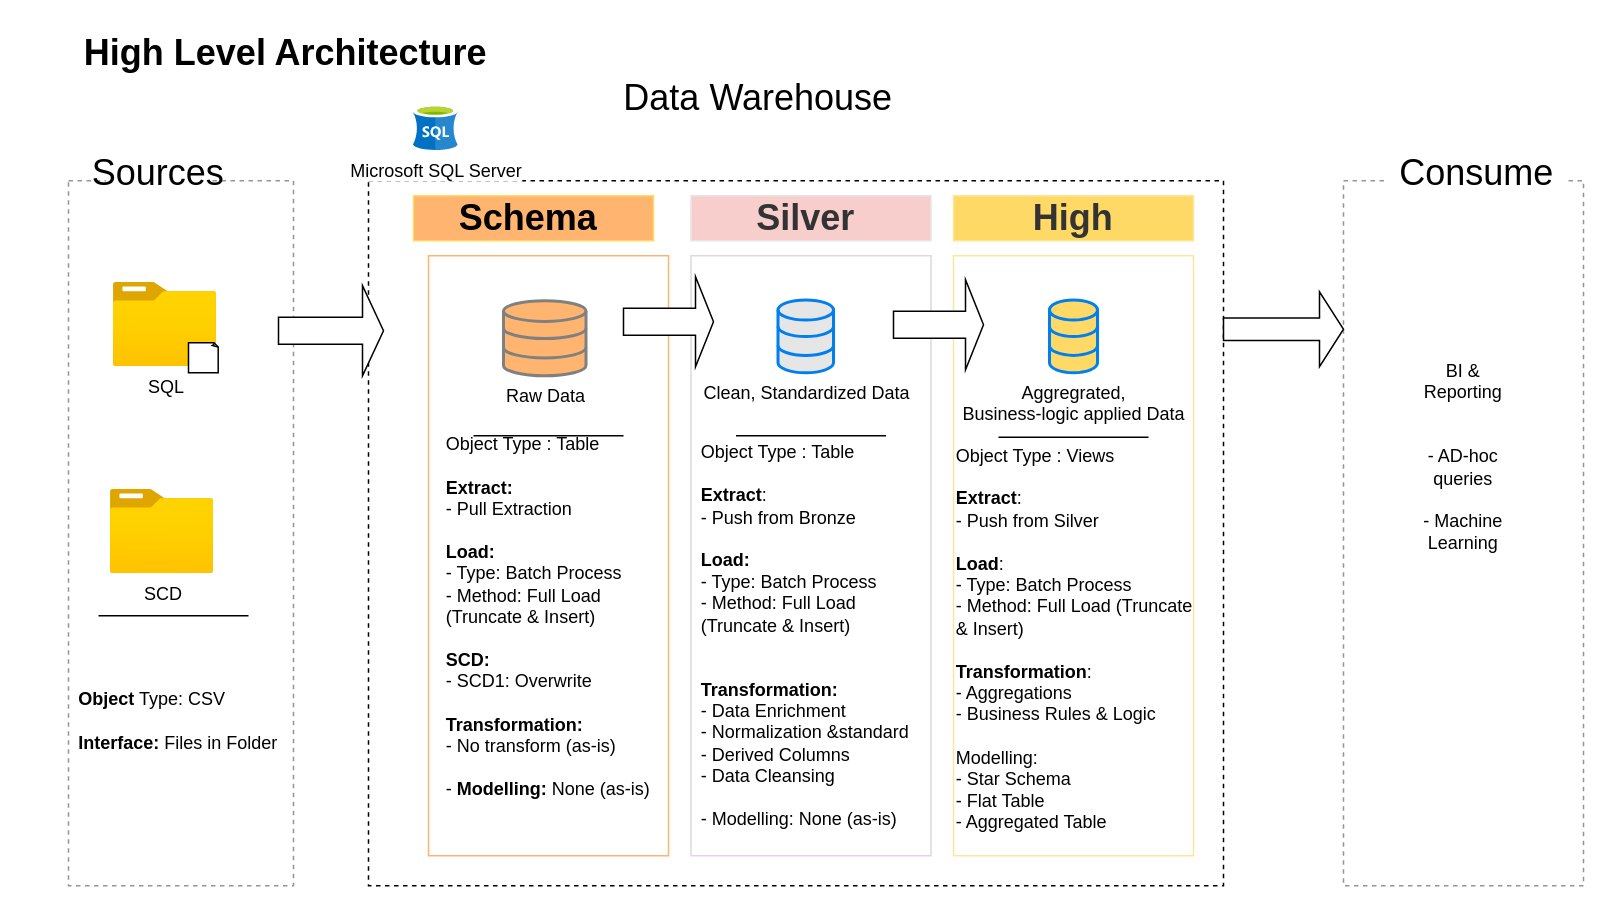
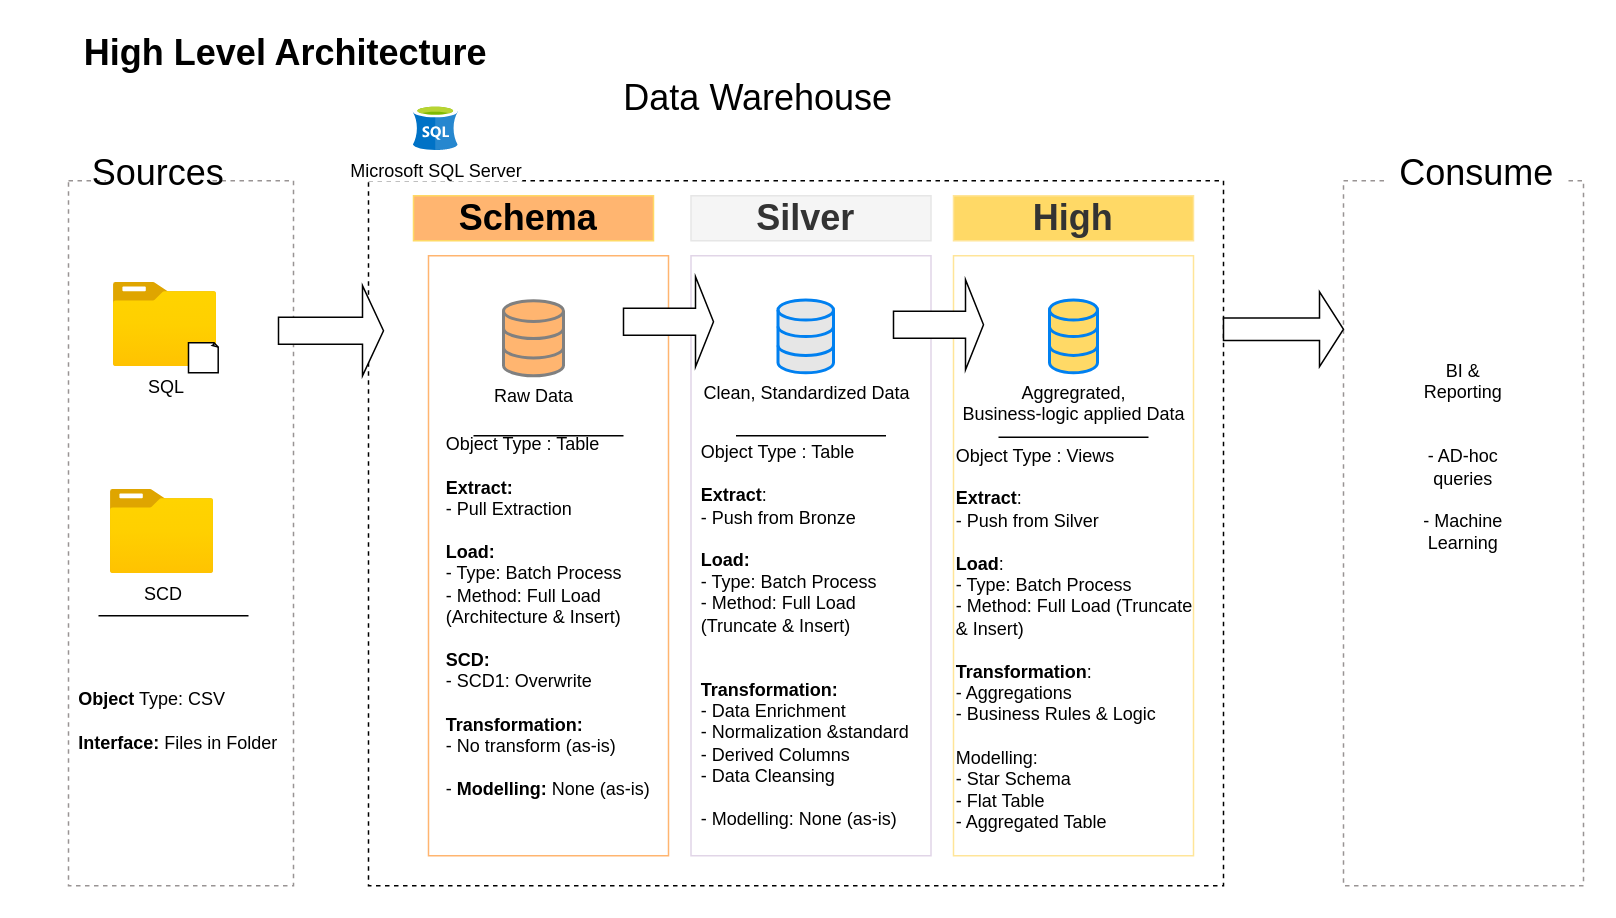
(811, 218) -> (811, 218)
(545, 338) -> (533, 338)
(550, 638) -> (550, 638)
